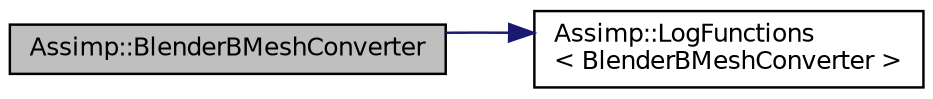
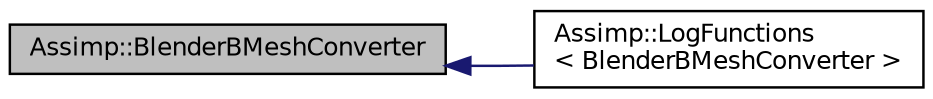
(477, 33) -> (502, 66)
